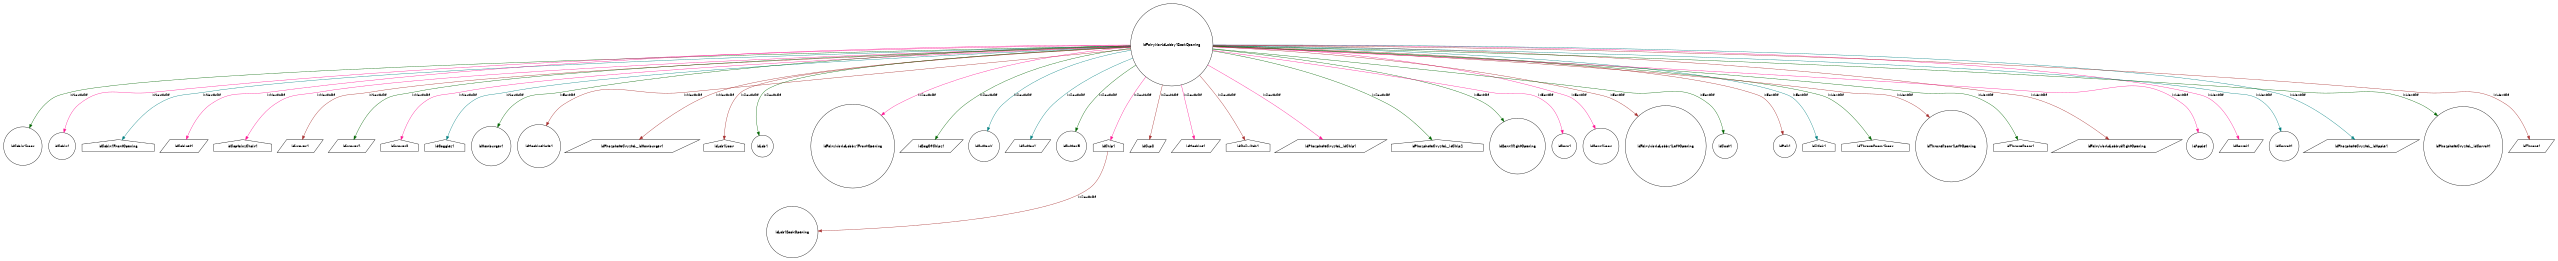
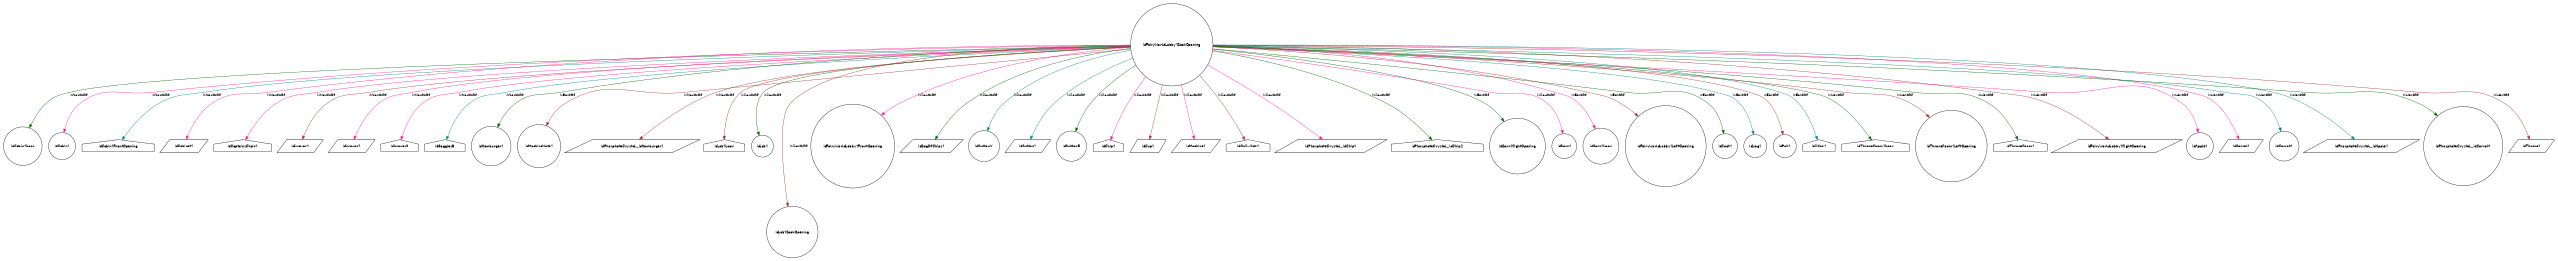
(733, 63) -> (733, 63)
(1546, 95) -> (1546, 95)
(445, 146) -> (445, 146)
(1148, 146) -> (1148, 146)
none -> (1755, 146)
(2117, 146) -> (2117, 146)
(979, 218) -> (862, 71)
